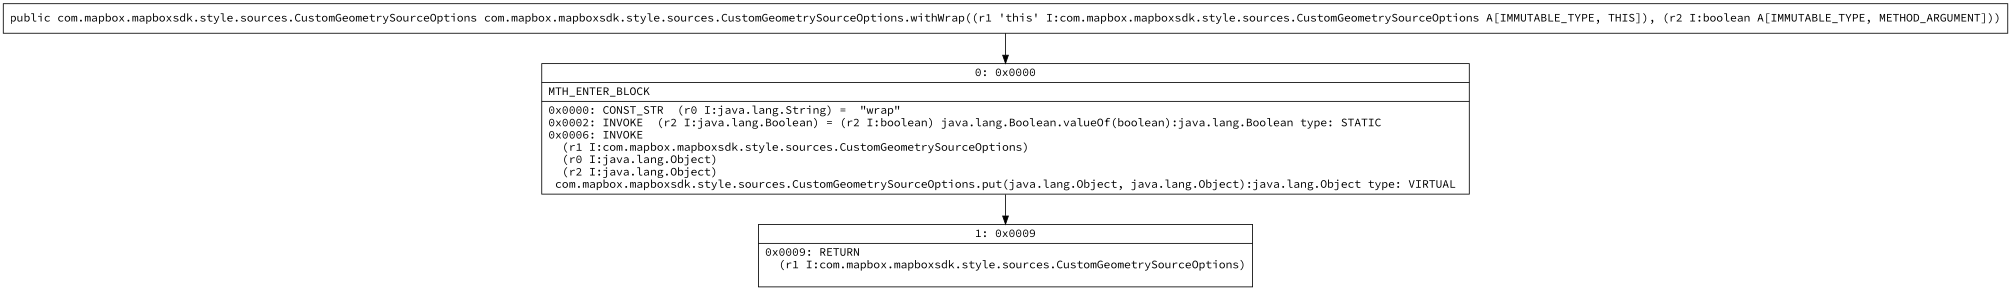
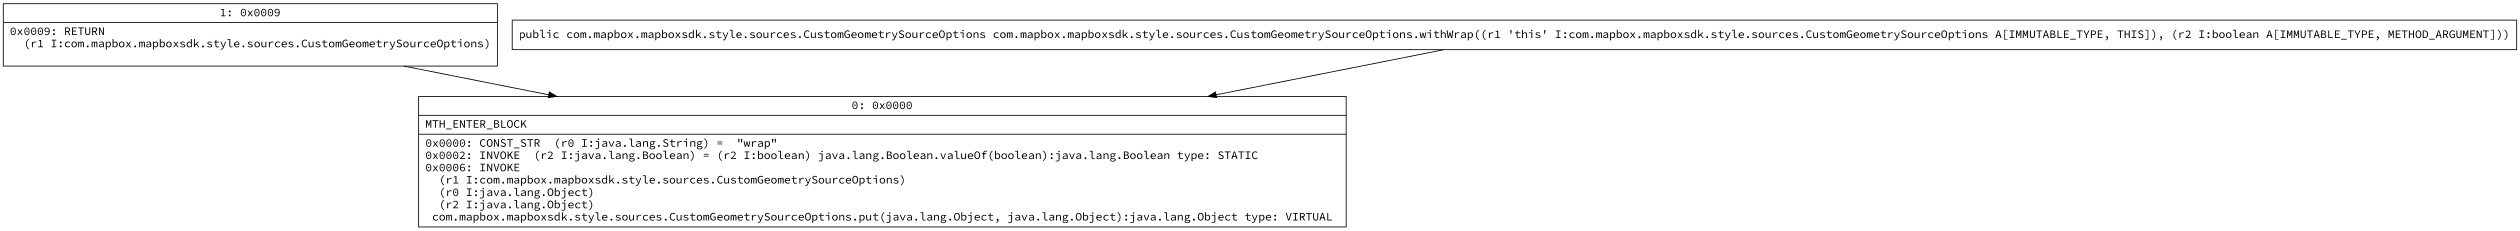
(1006, 205) -> (476, 80)
